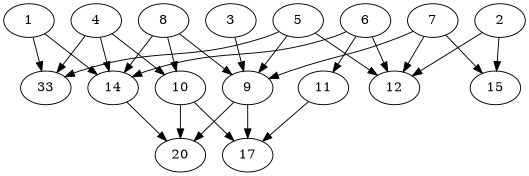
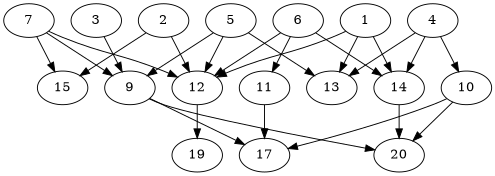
(164, 21) -> none
none -> (289, 52)
(46, 88) -> (332, 88)
none -> (197, 155)
